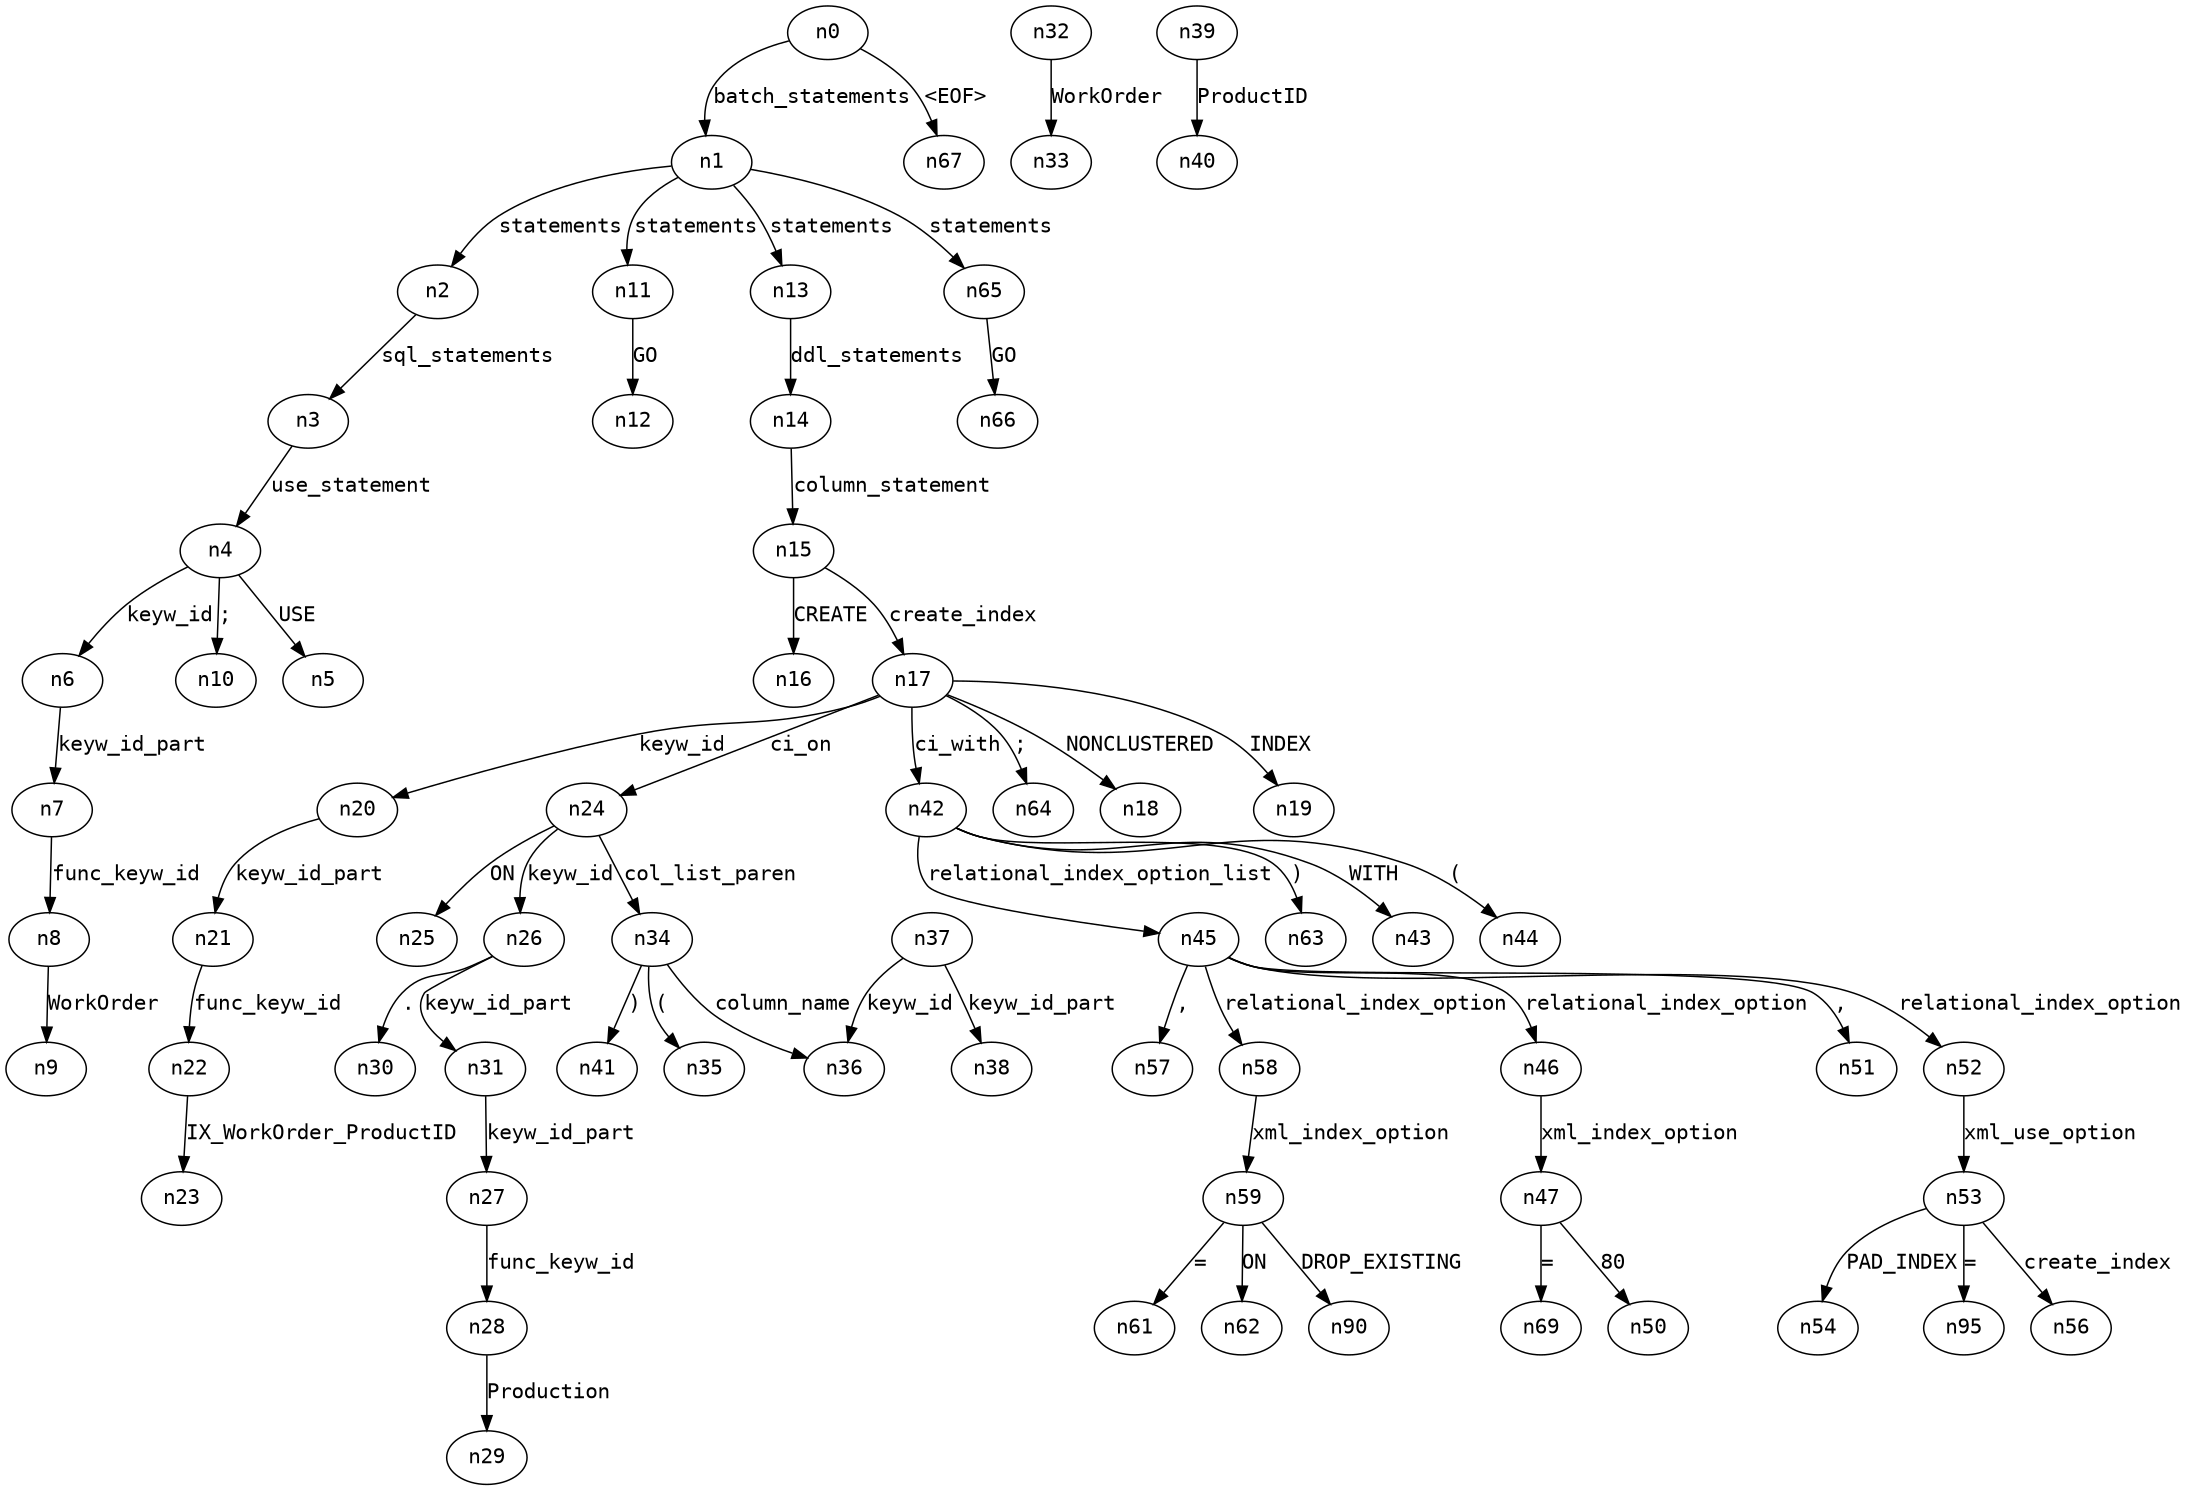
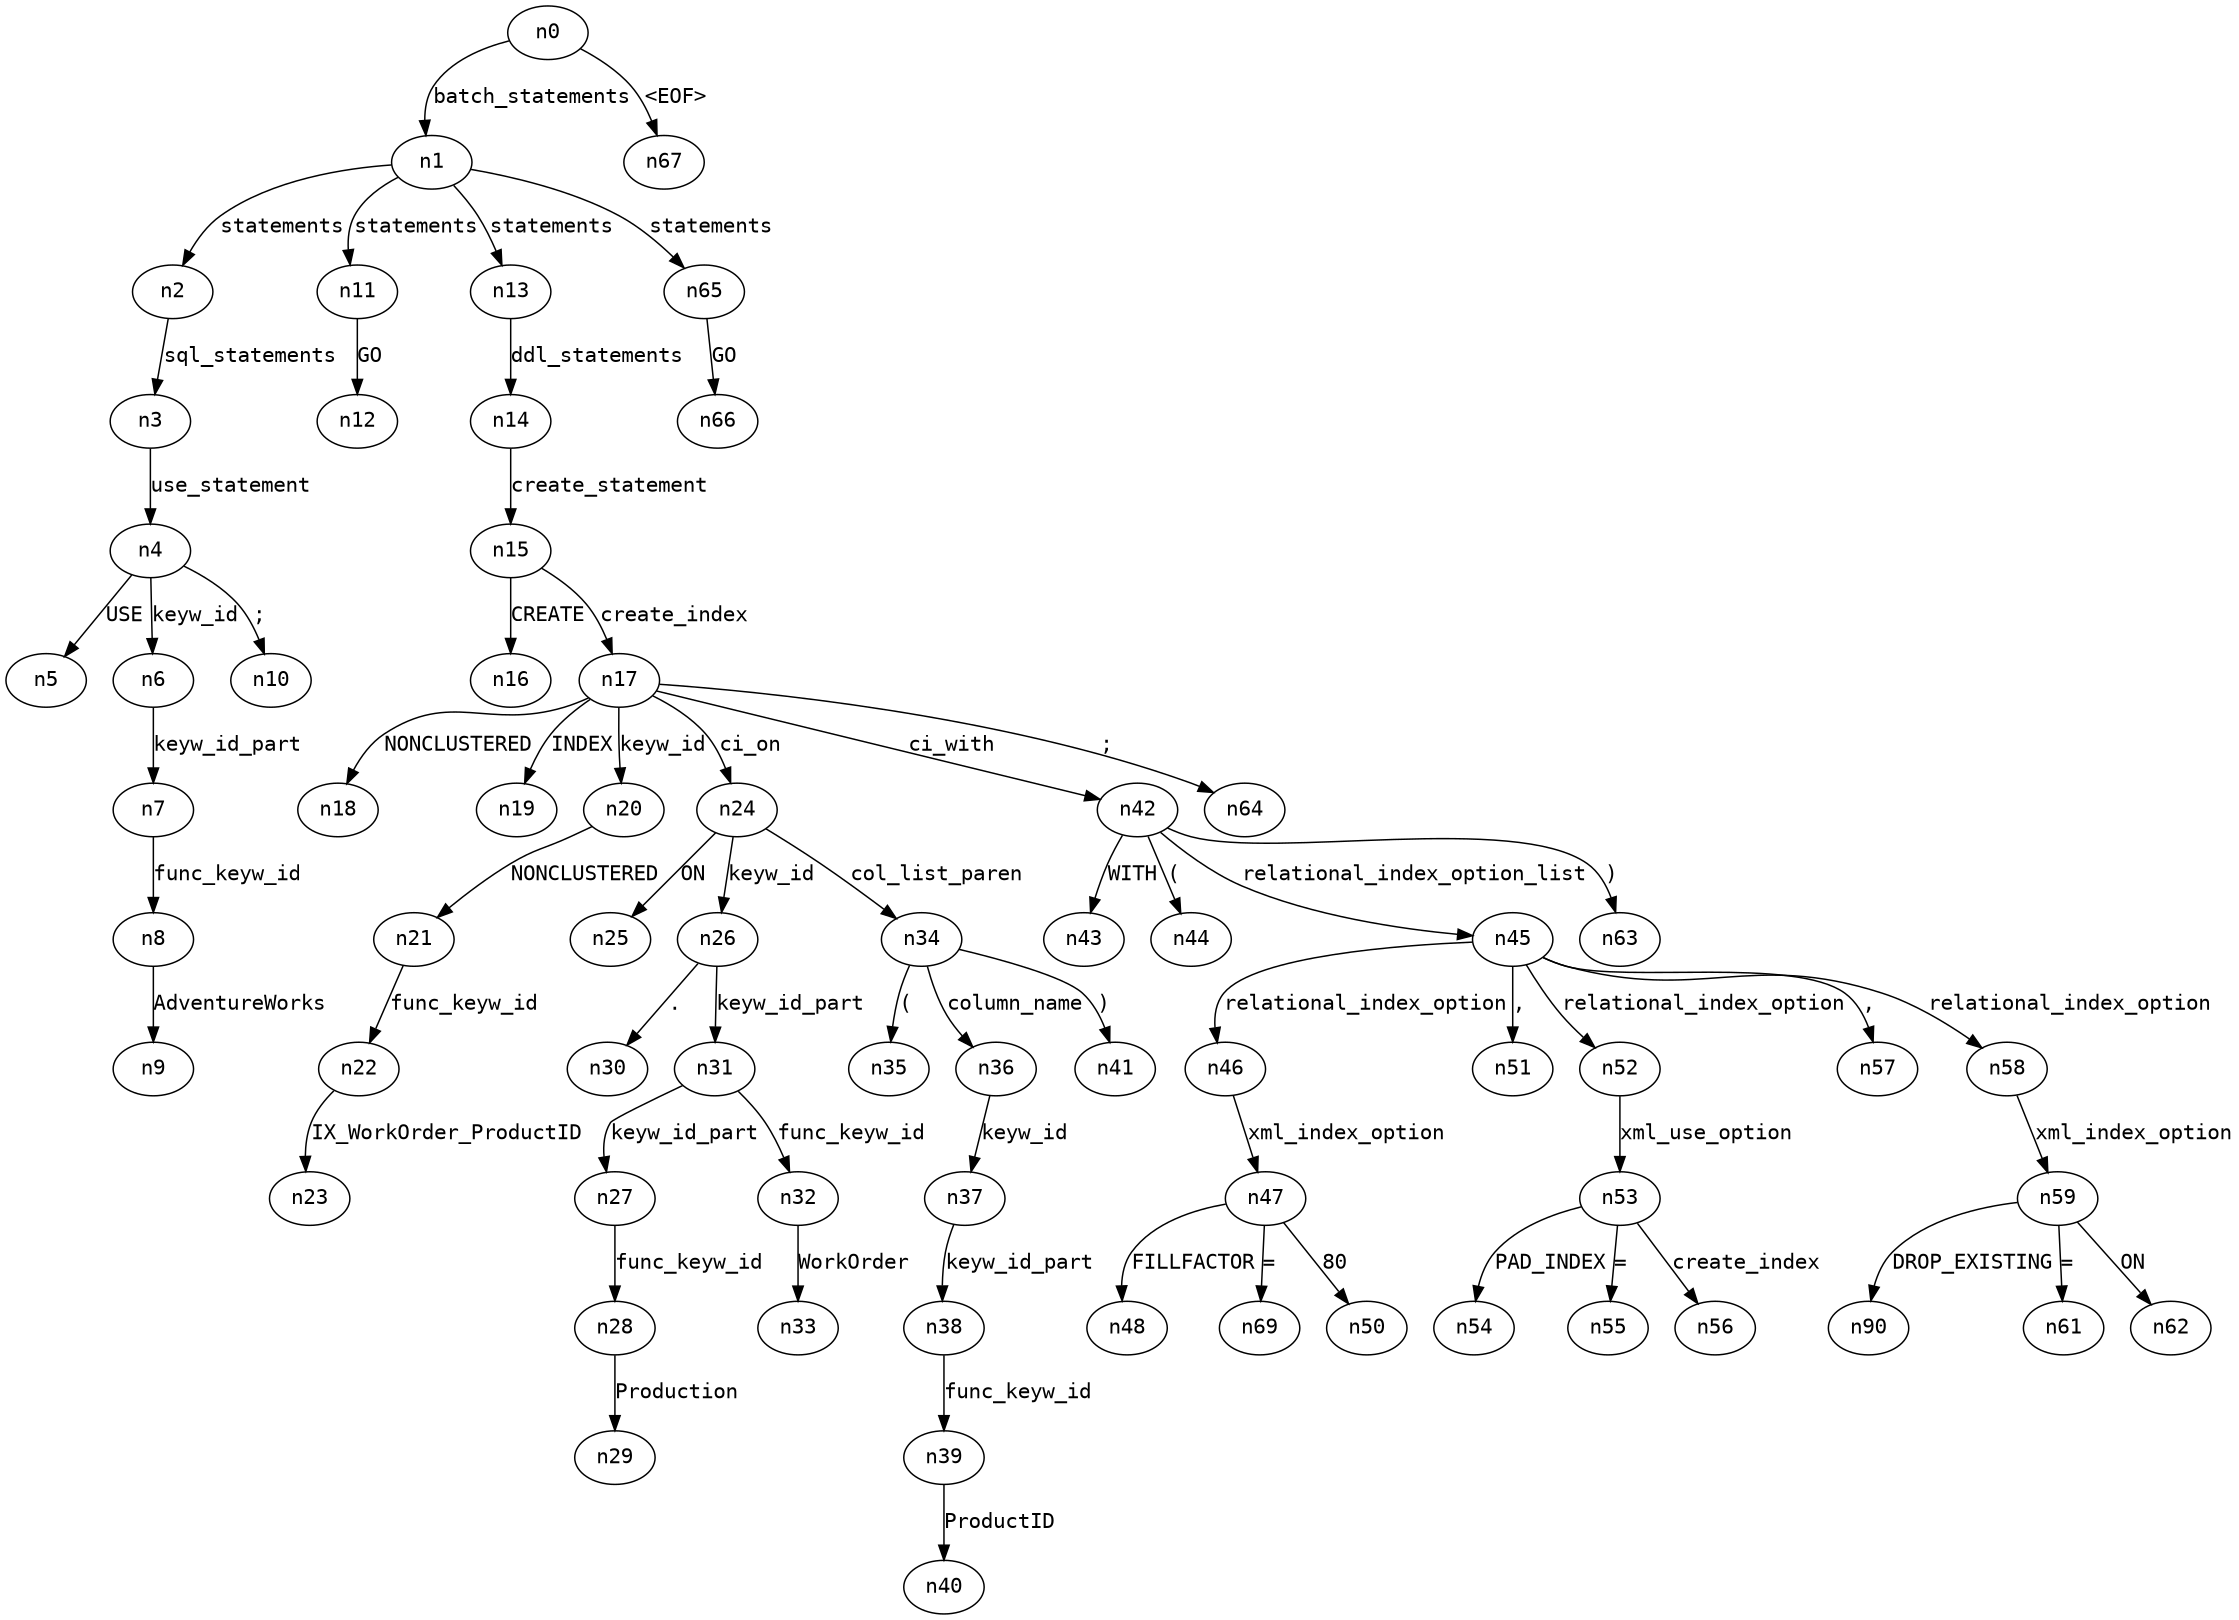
(893, 486) -> (610, 486)
(310, 875) -> (585, 875)
(871, 988) -> (982, 1126)
(103, 1004) -> (240, 1004)
none -> (765, 1122)
none -> (1127, 1328)
(1964, 1328) -> (1608, 1328)
none -> (944, 1385)
